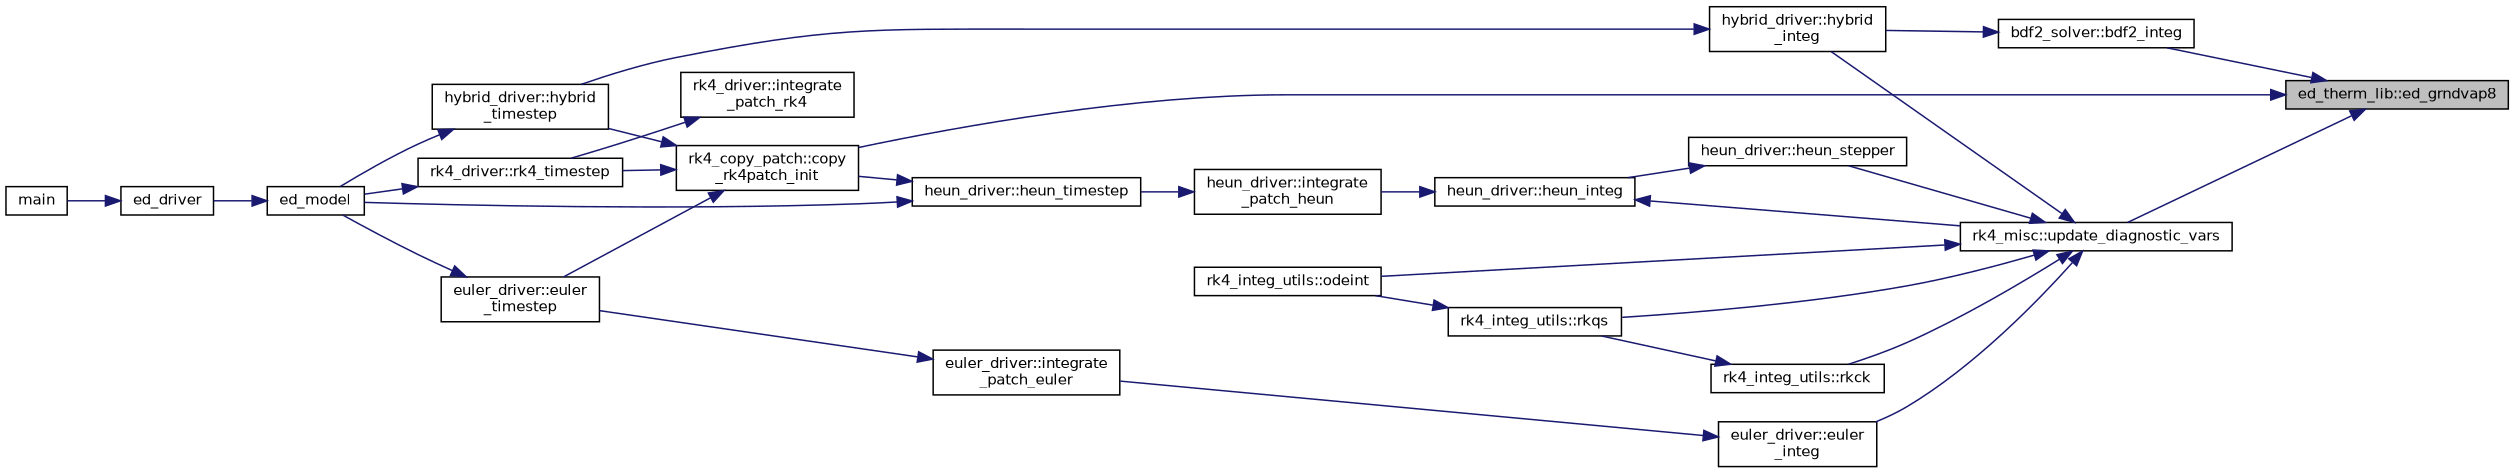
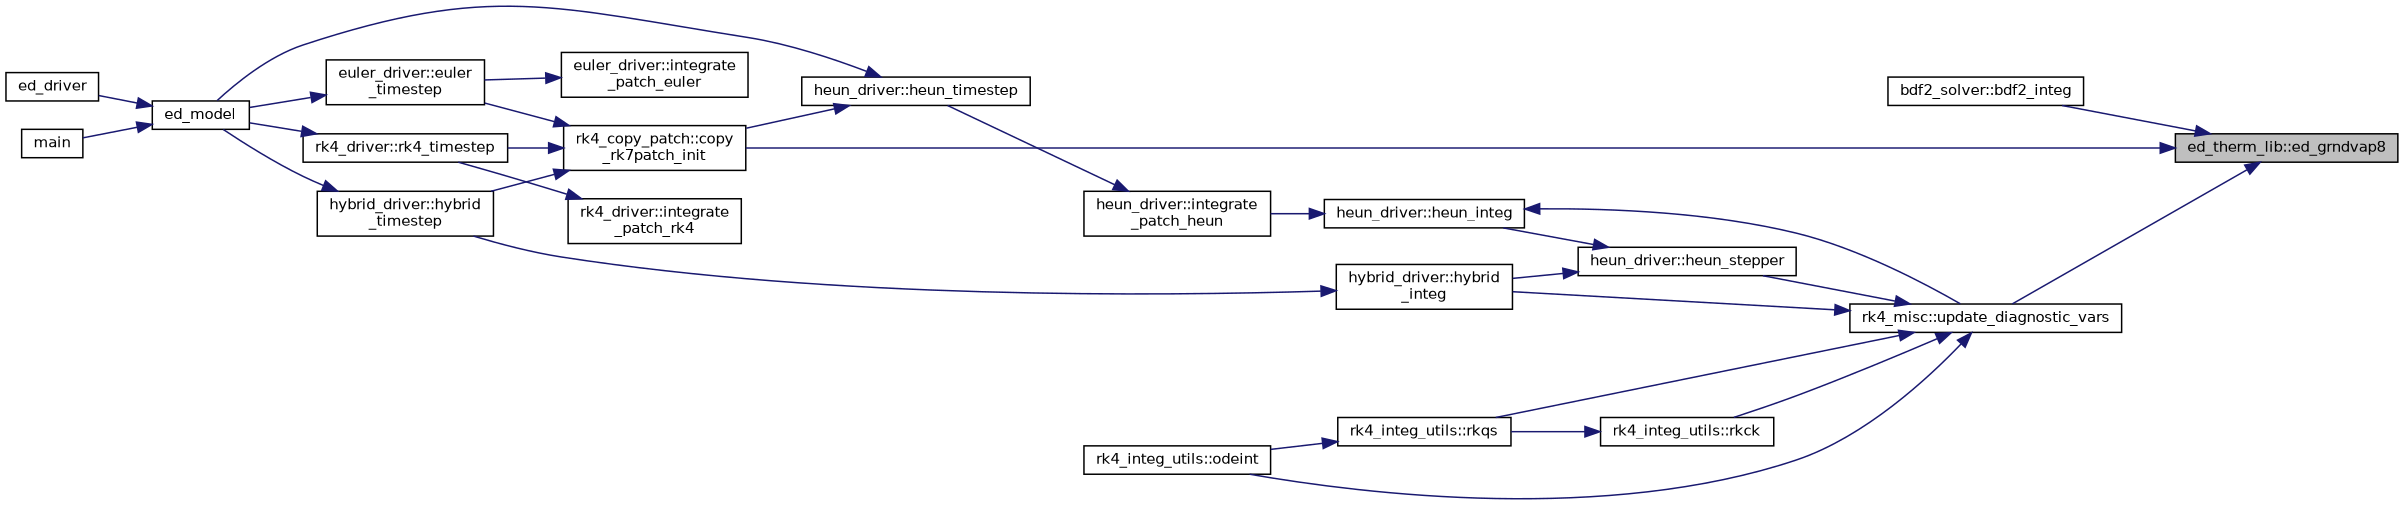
(1935, 31) -> (1538, 276)
(767, 168) -> (655, 148)
(86, 201) -> (110, 133)
(1798, 444) -> none
